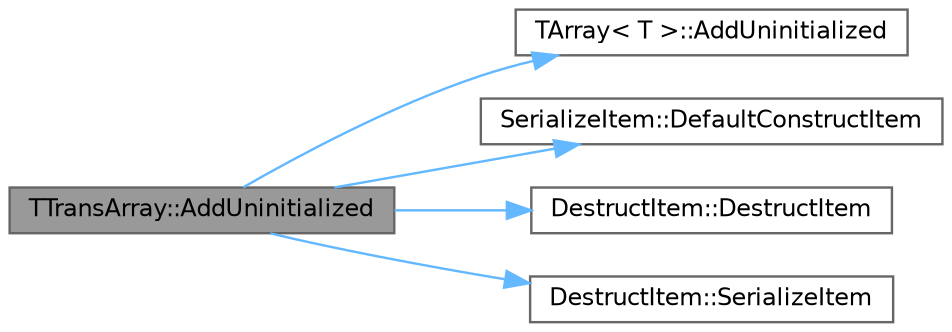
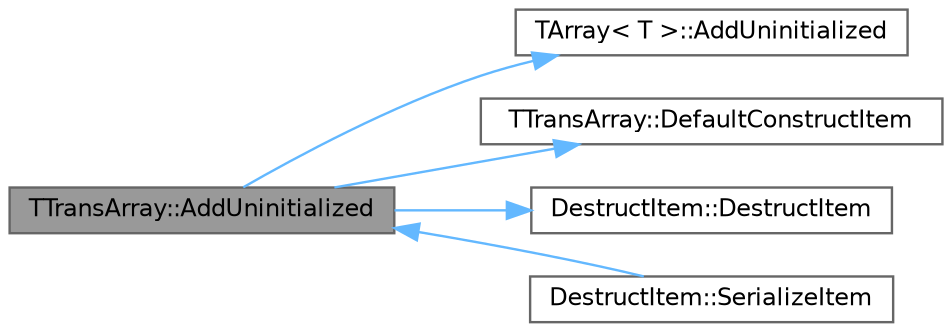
(712, 121) -> (712, 121)
(387, 258) -> (531, 252)
